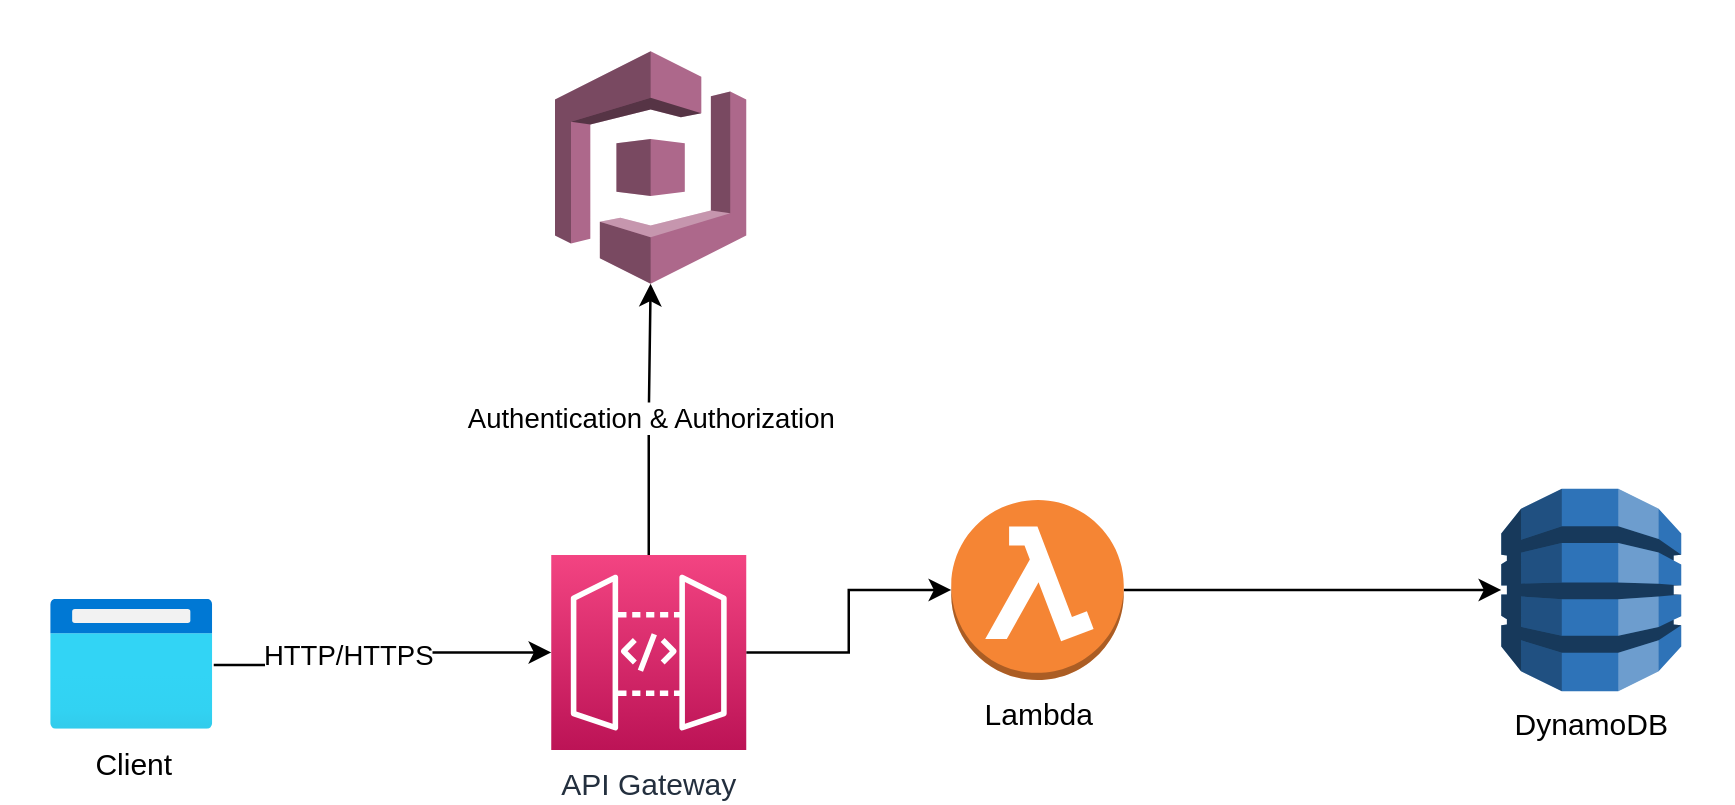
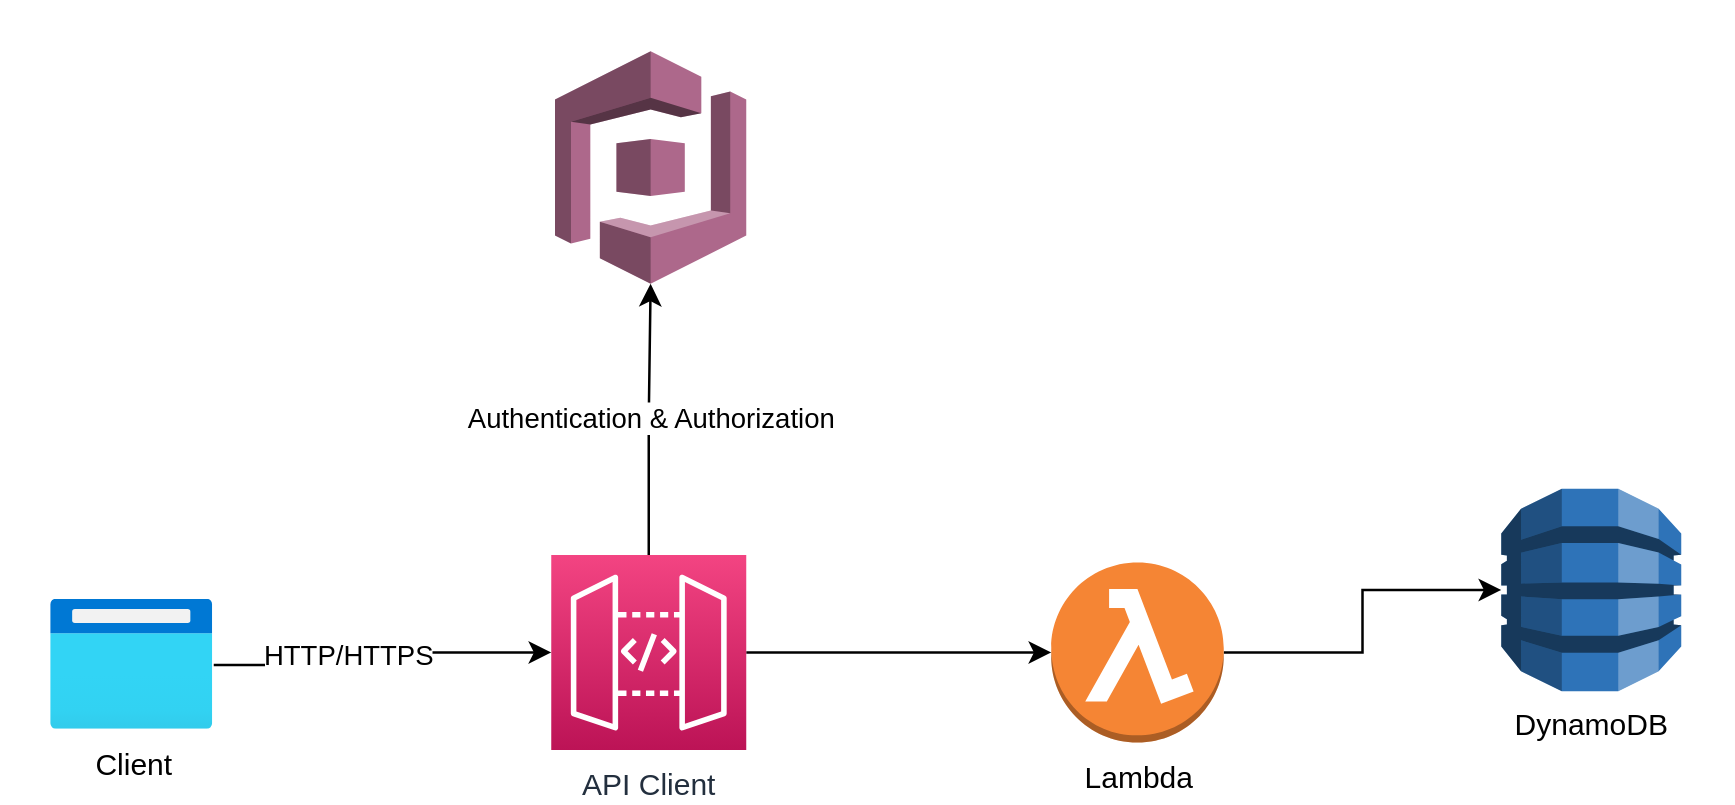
(1038, 590) -> (1138, 653)
(650, 787) -> (650, 787)
